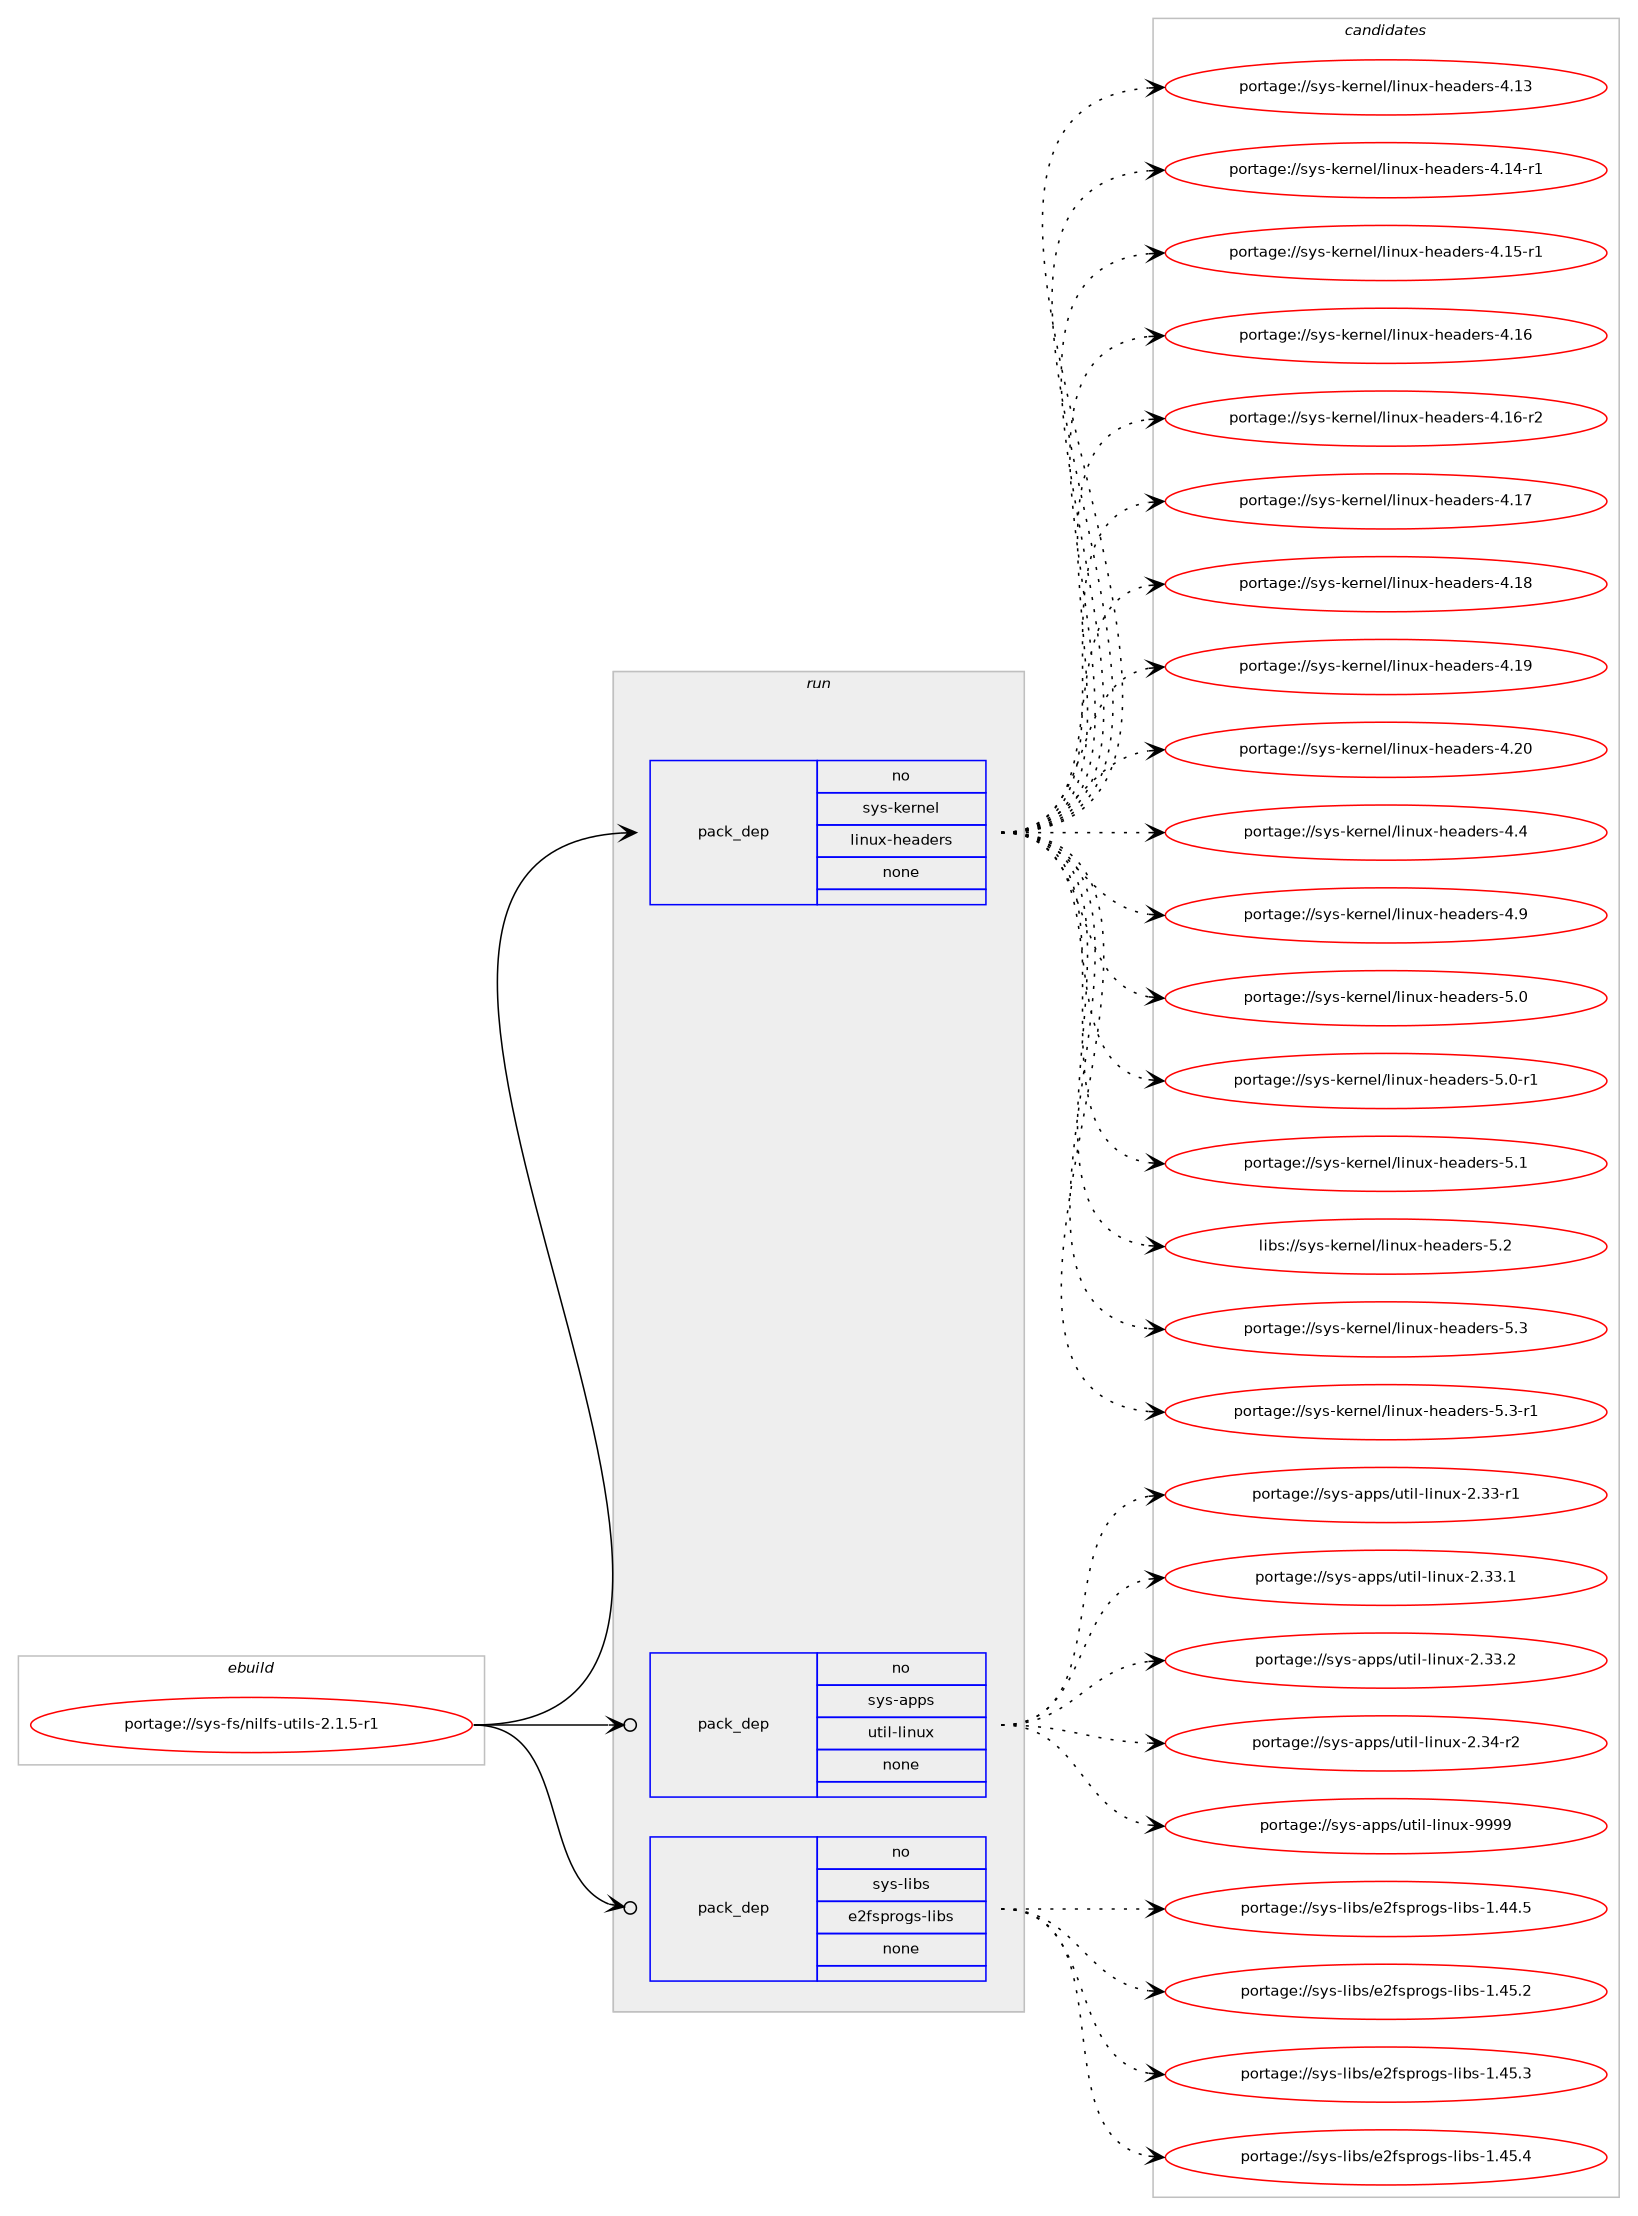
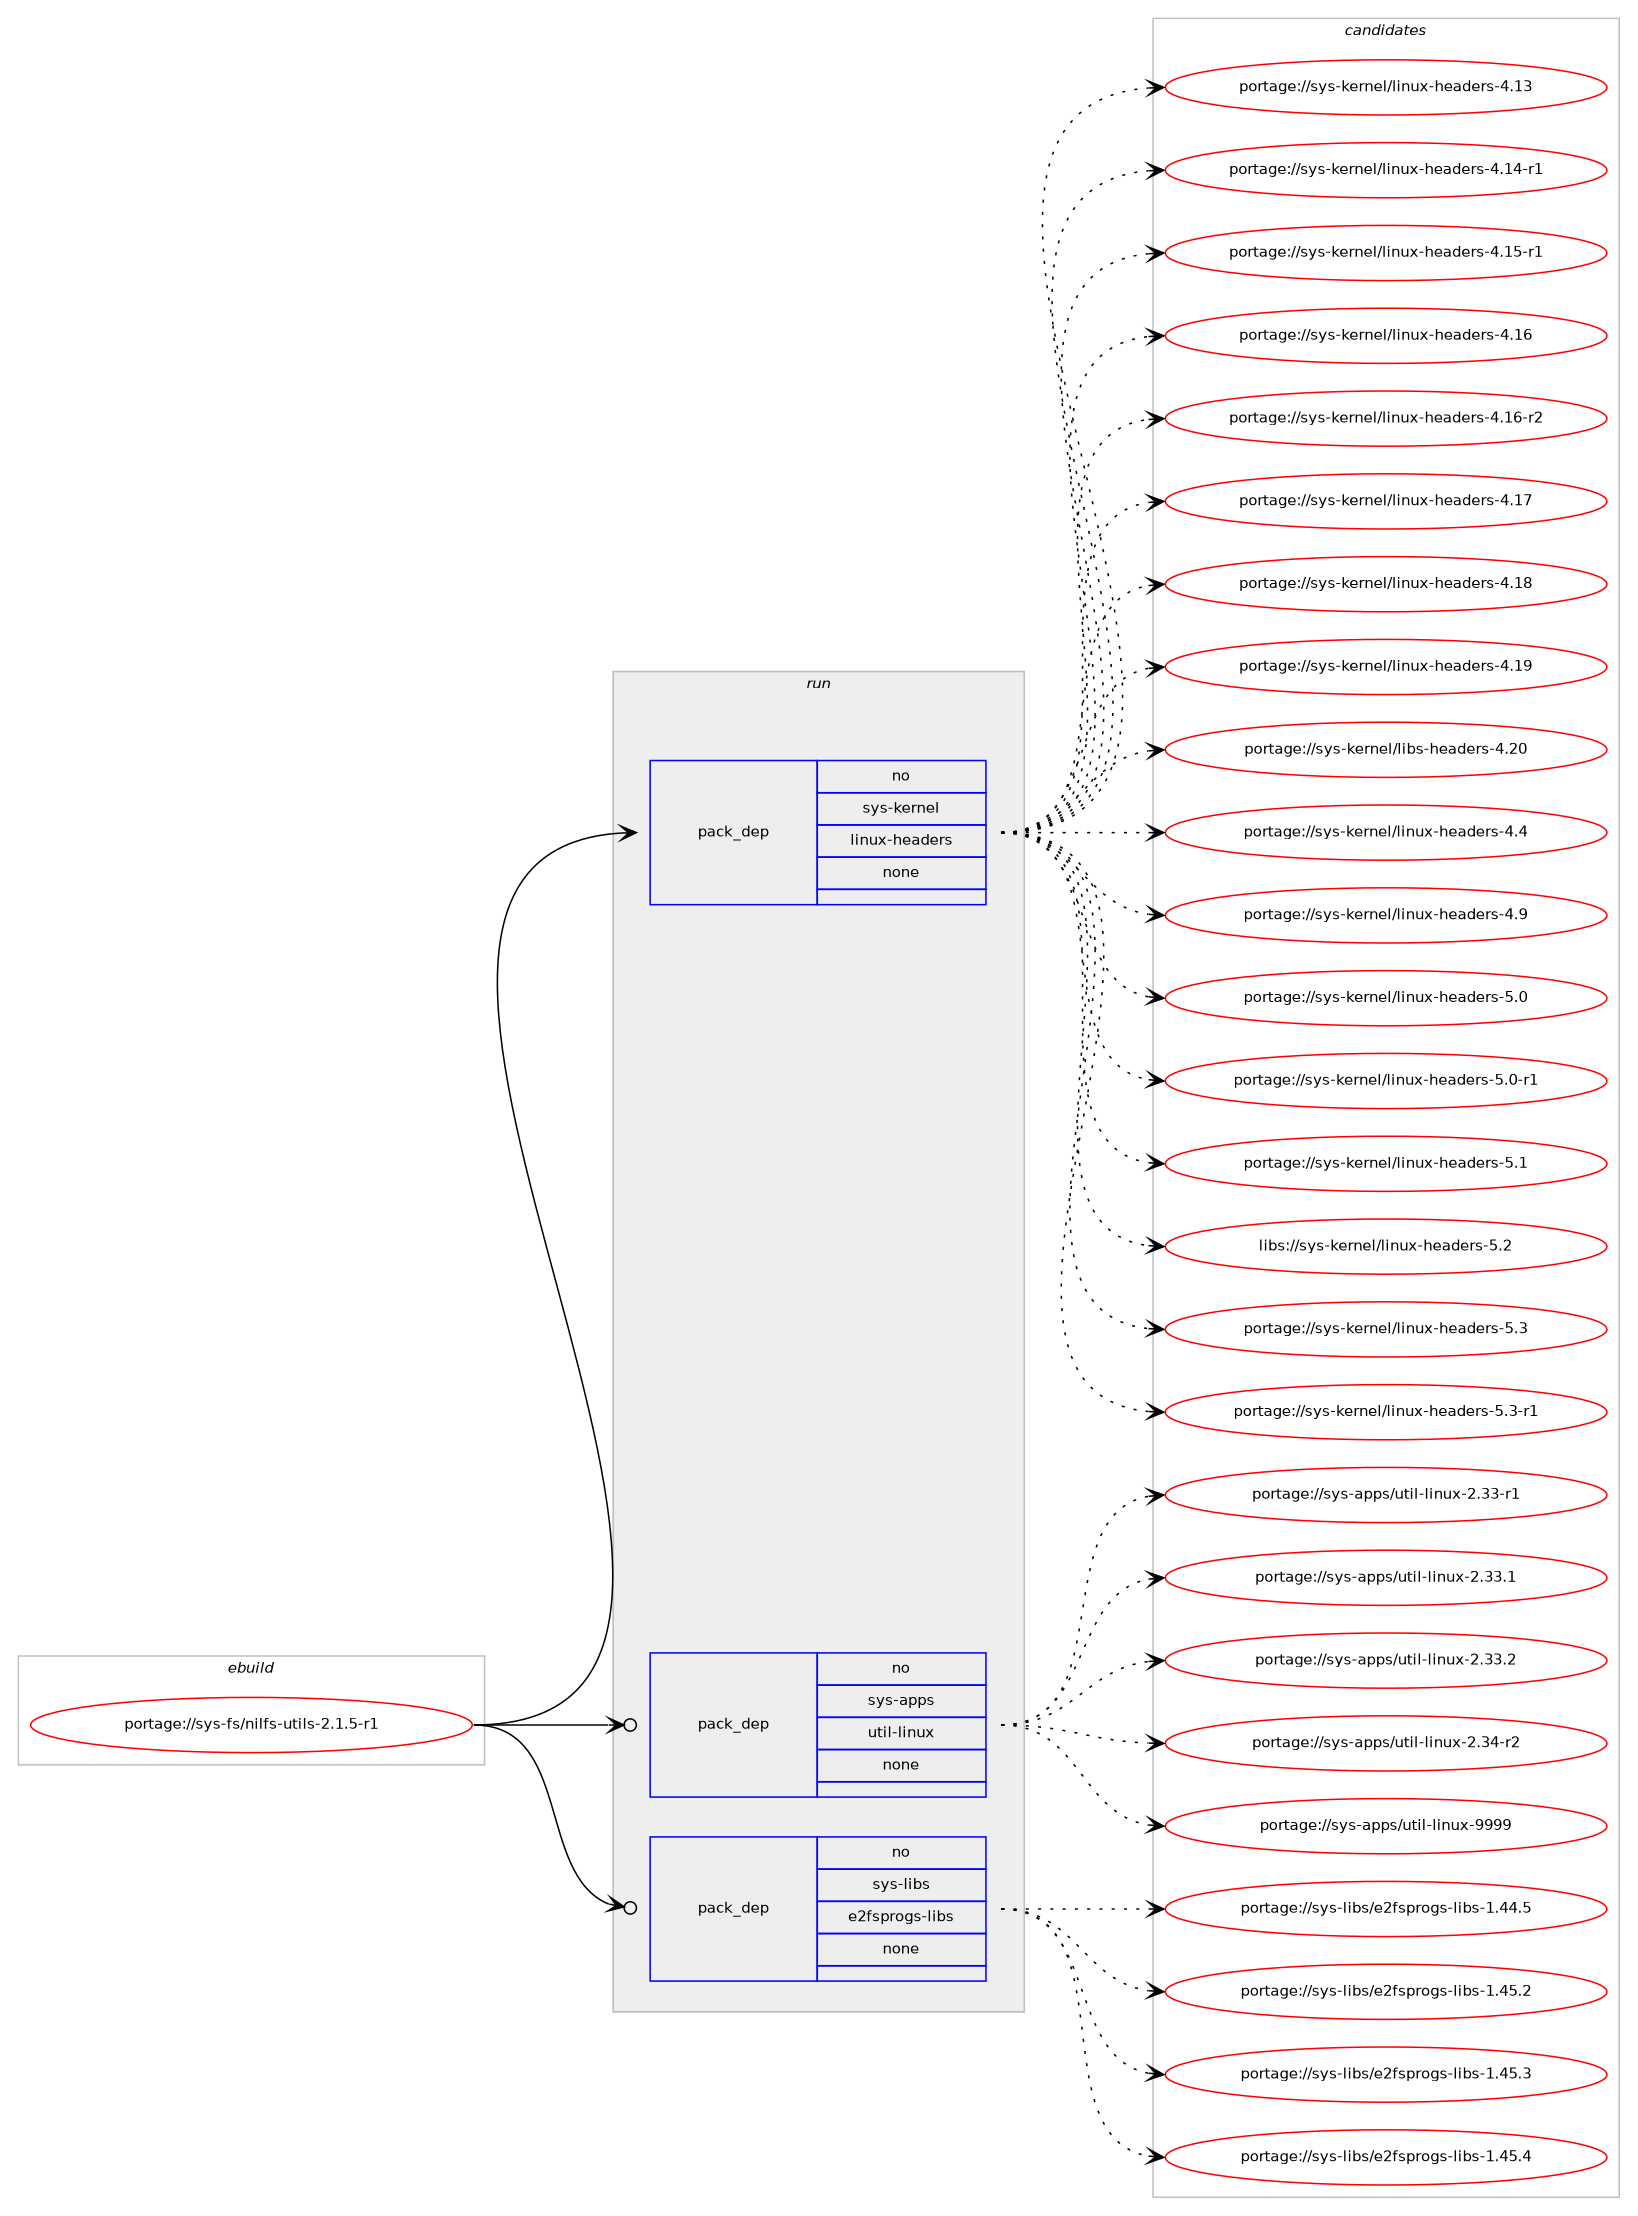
(1386, 750) -> (1386, 750)
